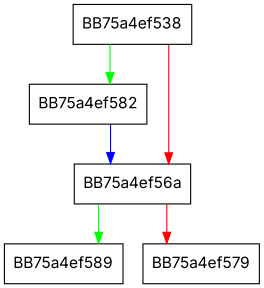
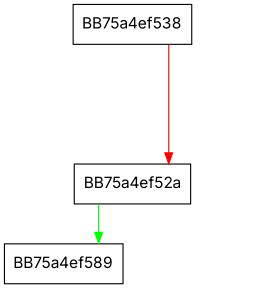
(88, 104) -> none
(132, 184) -> (132, 184)
(201, 264) -> none
